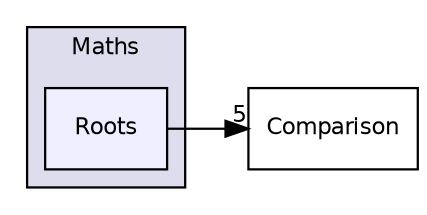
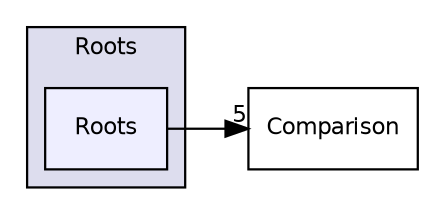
(106, 49) -> (106, 49)
